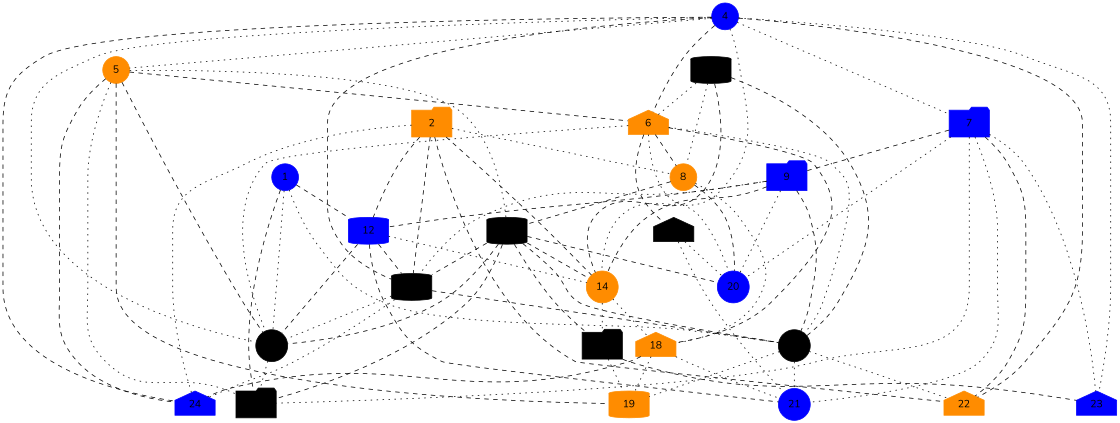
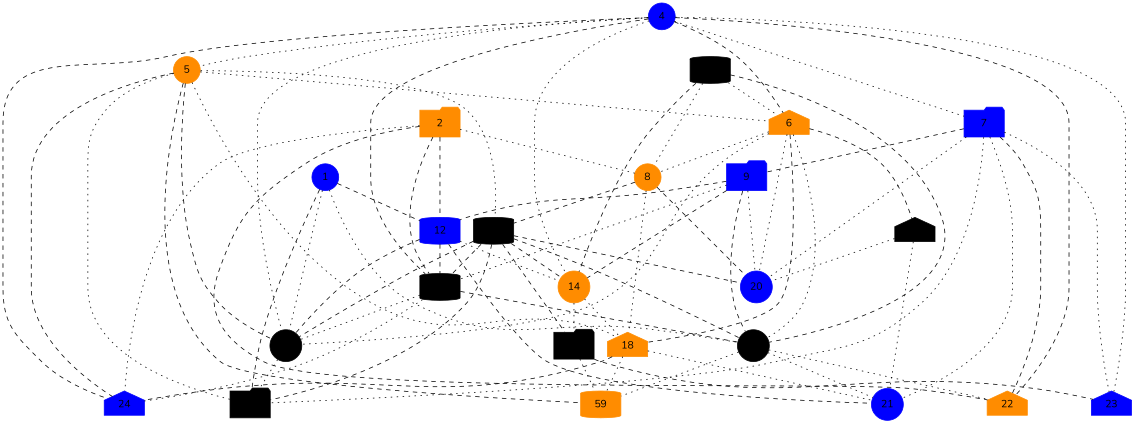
(379, 96) -> (484, 96)
(666, 150) -> (715, 152)
(513, 198) -> none
none -> (356, 293)
(629, 404) -> (601, 404)
